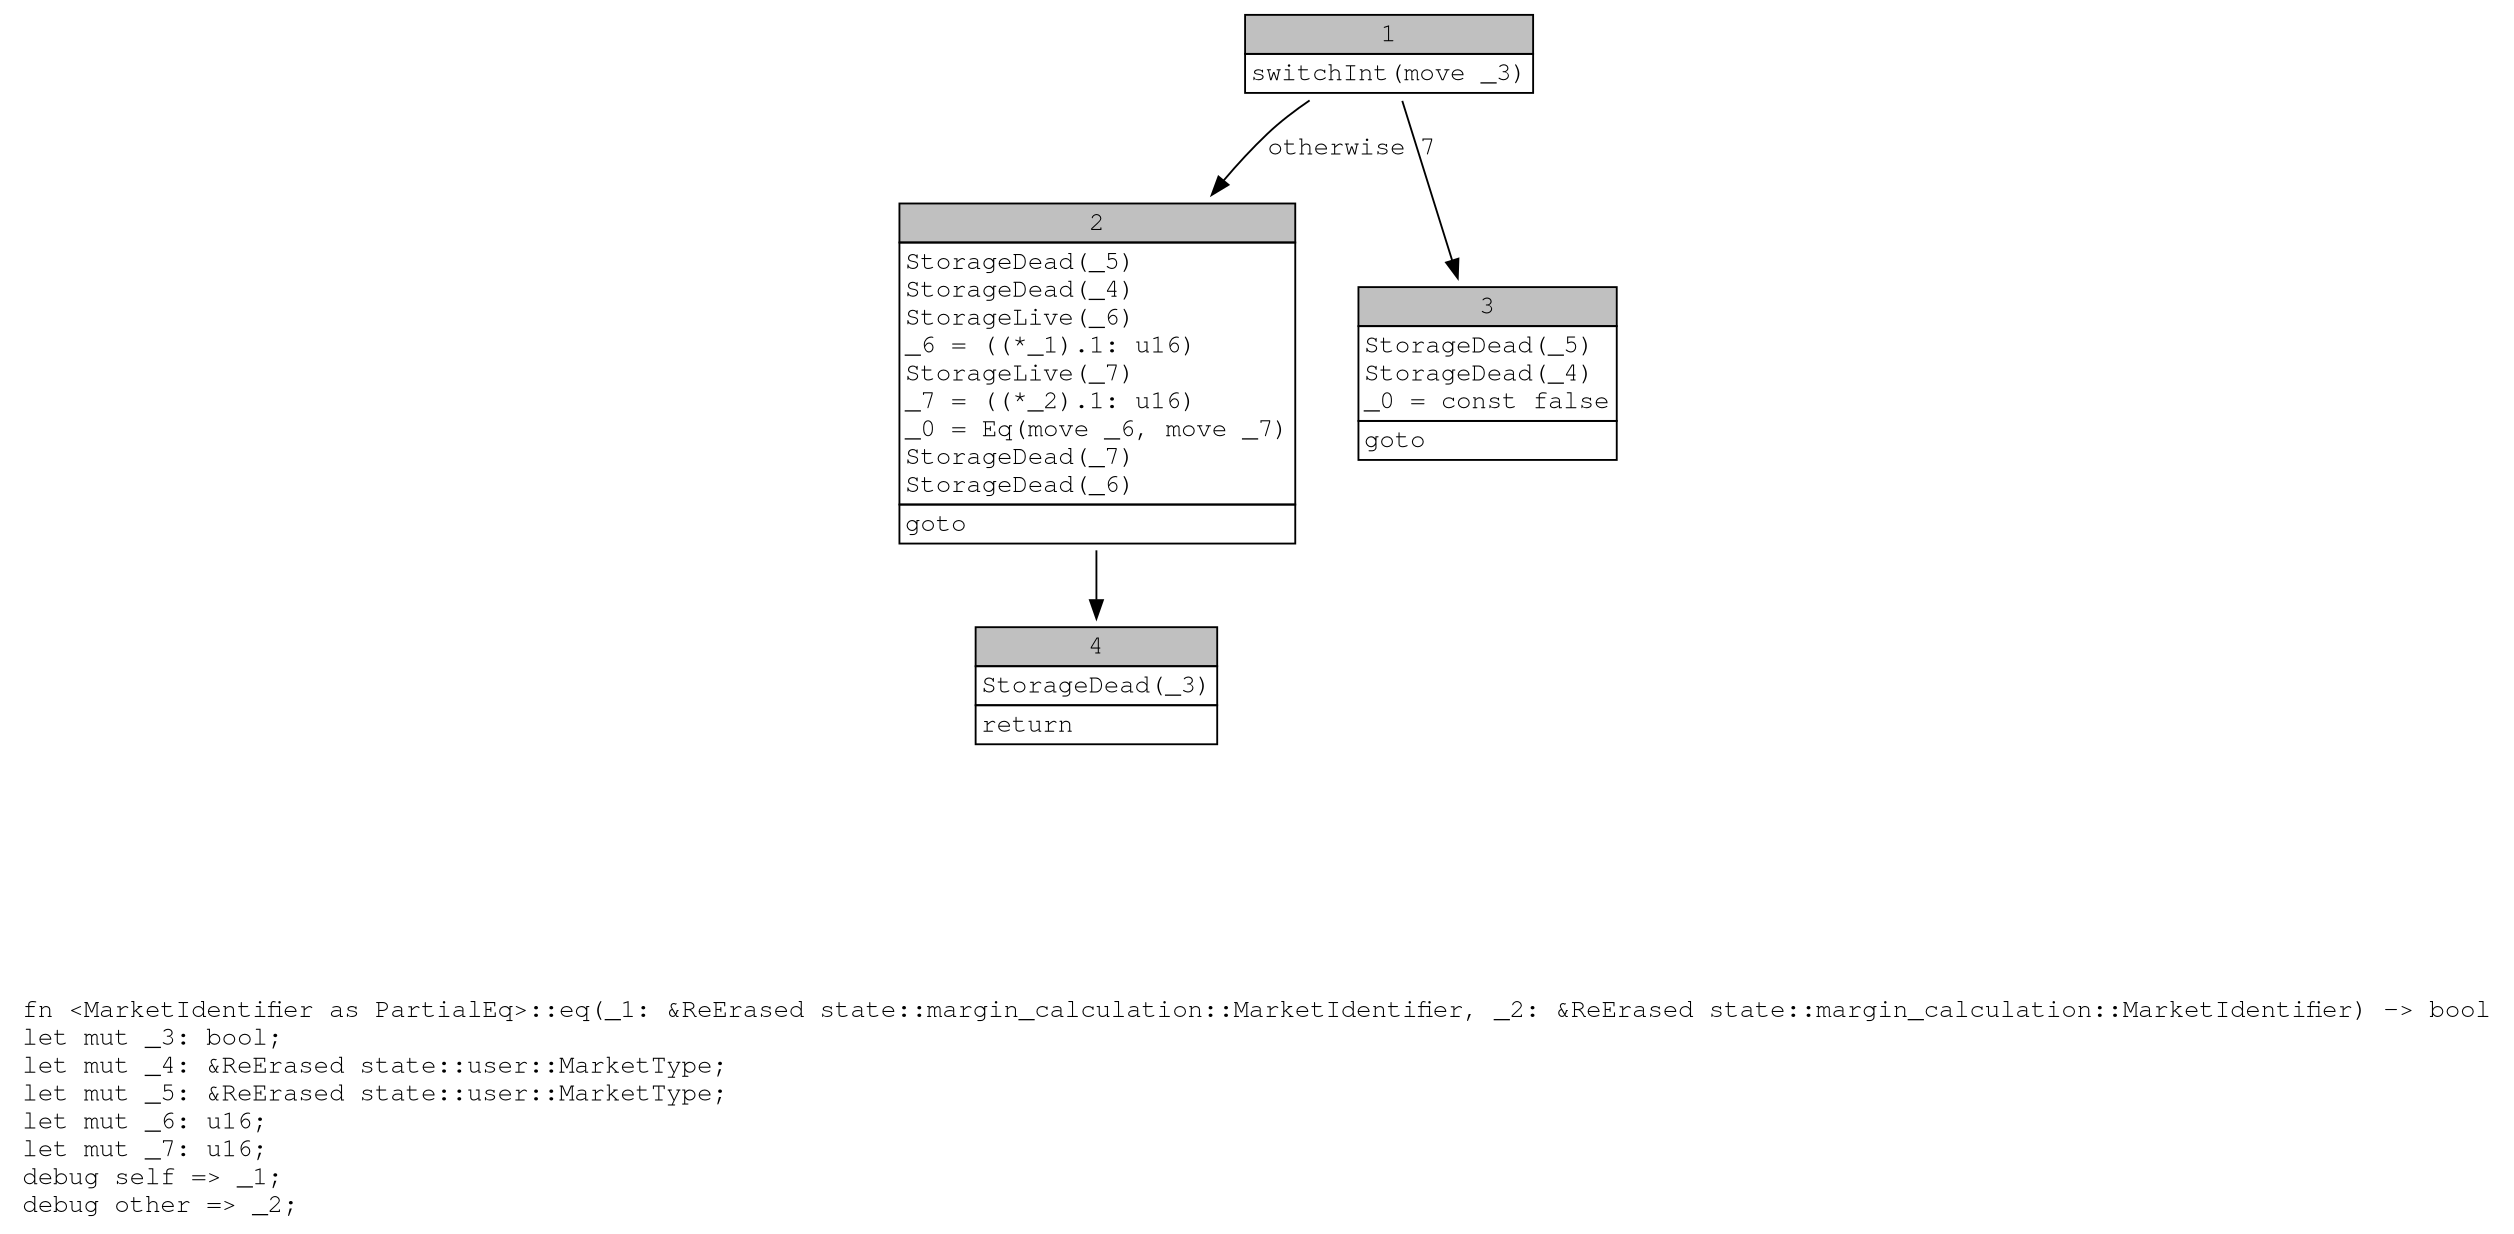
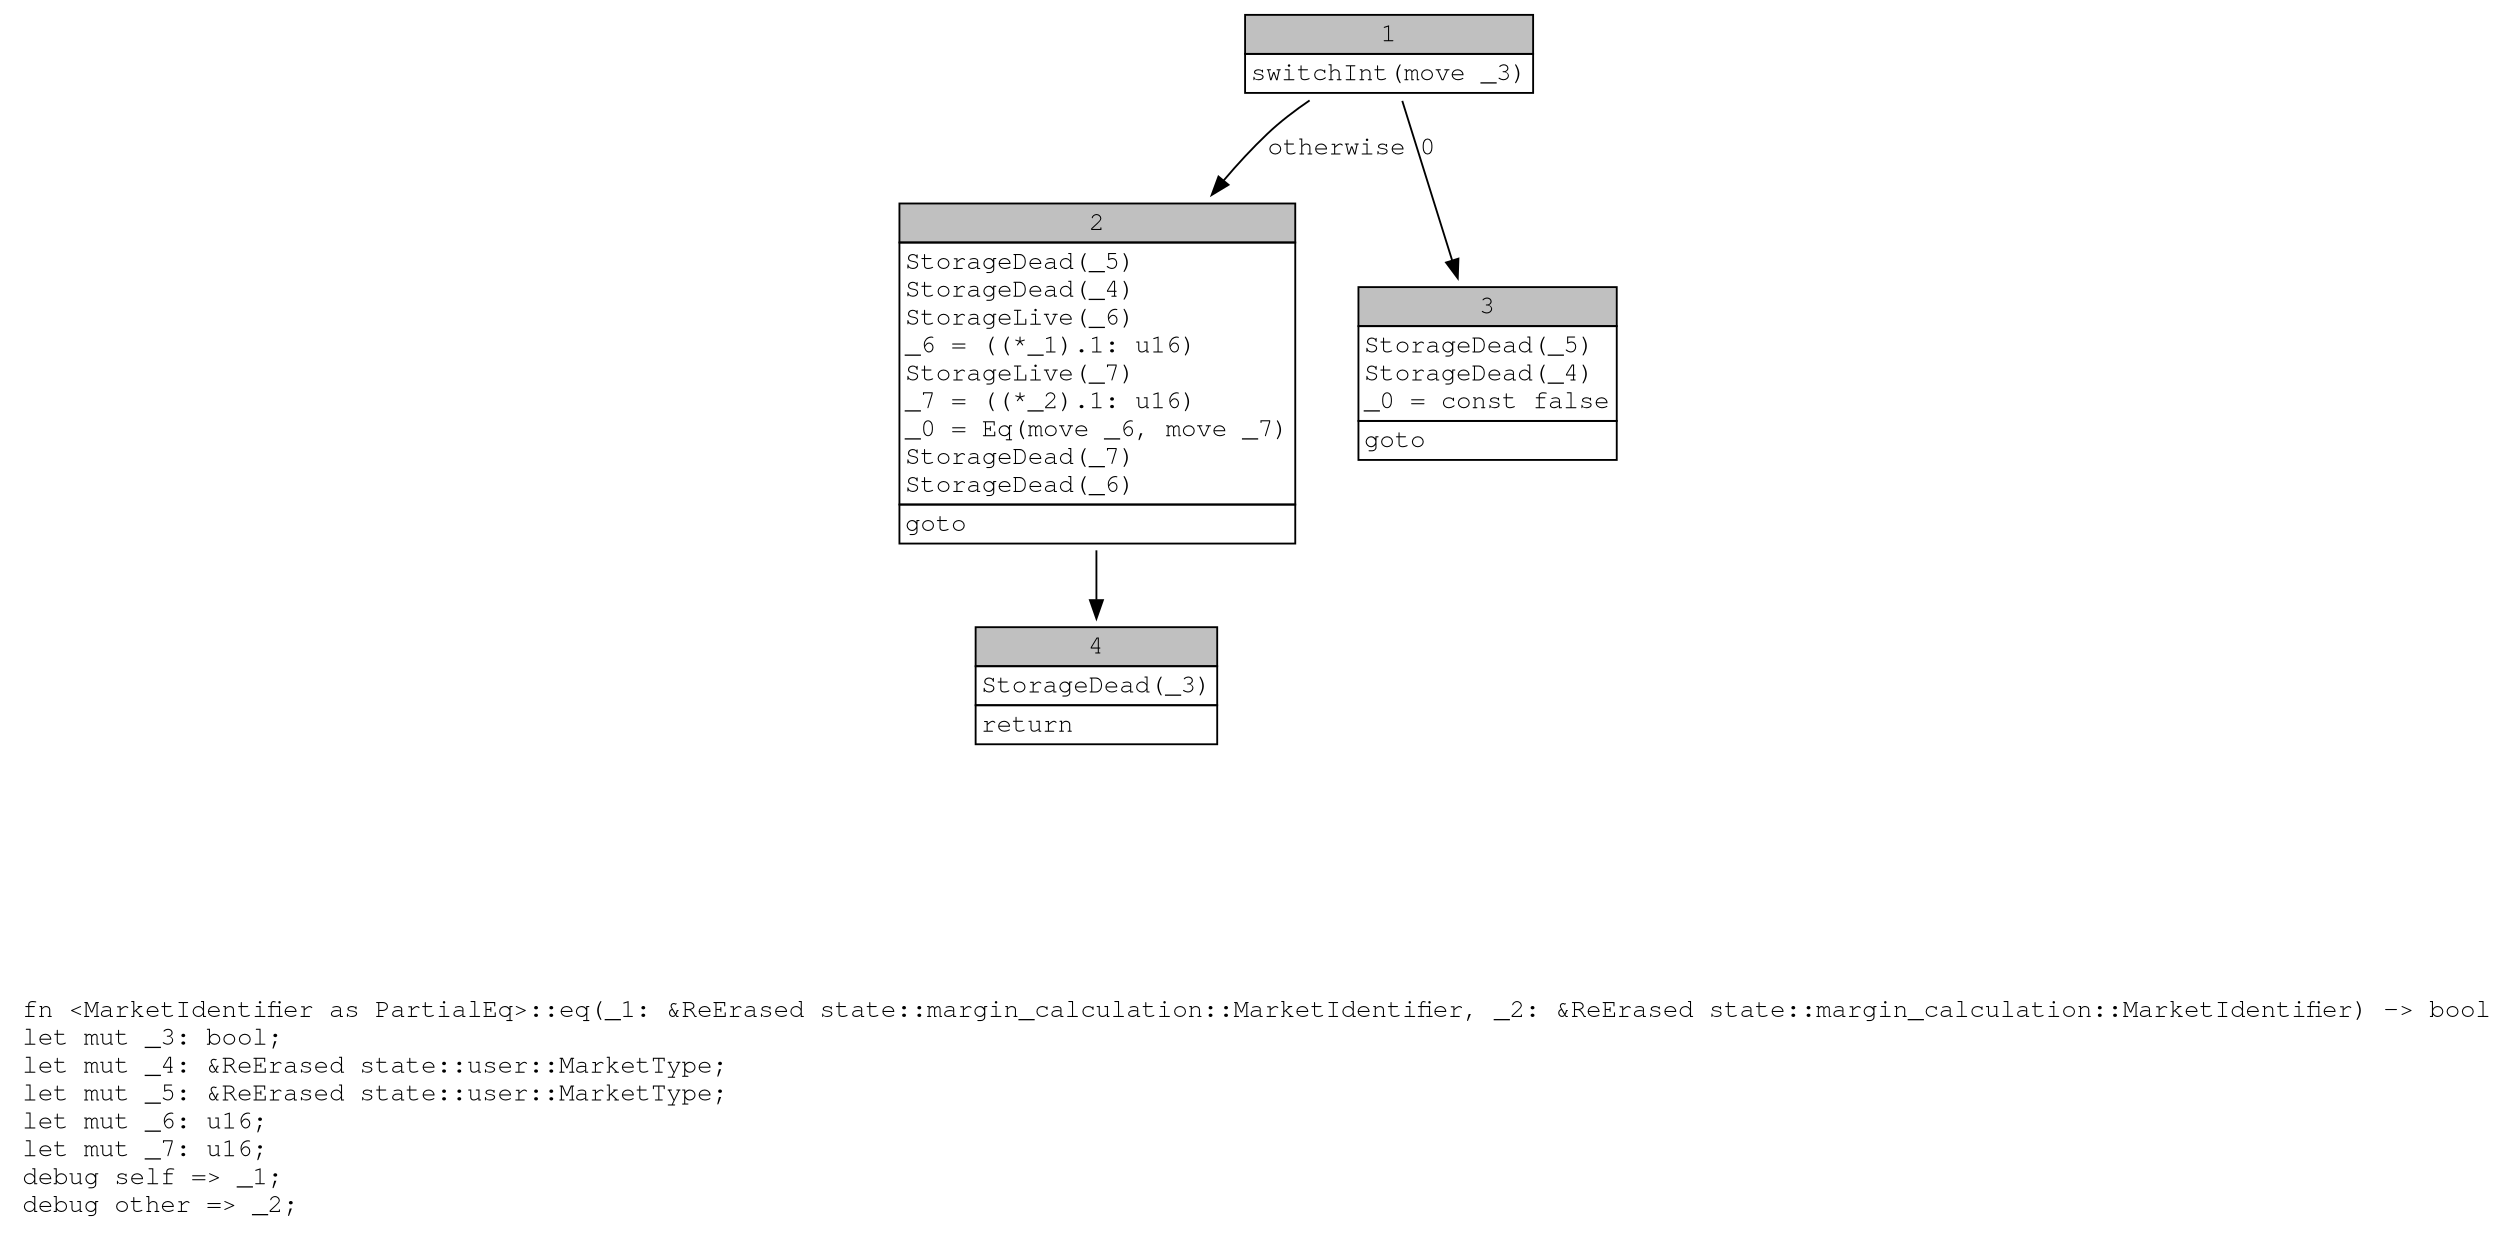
(1428, 148) -> (1428, 148)
